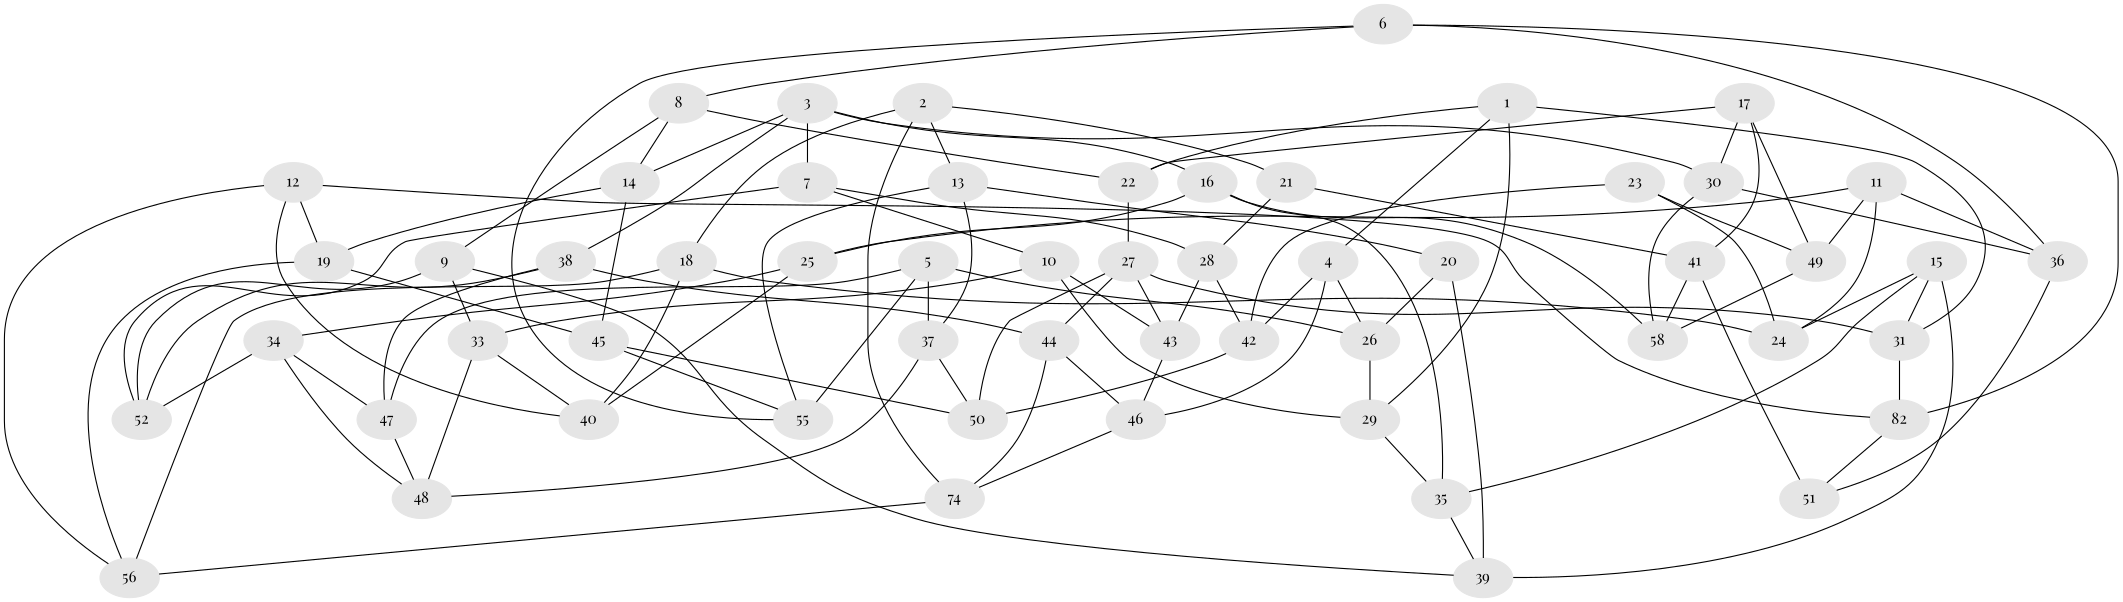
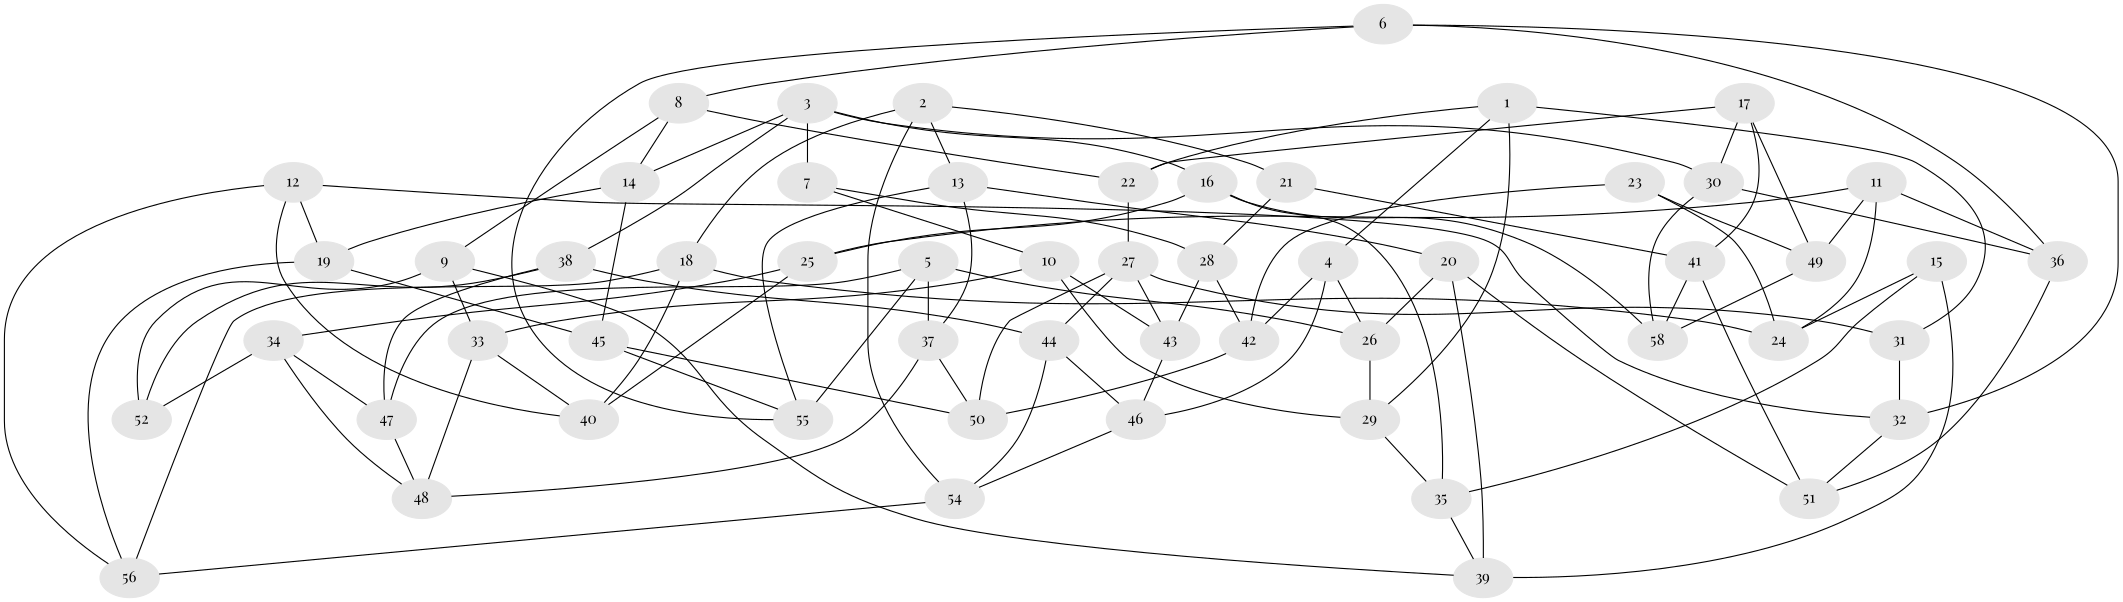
(403, 243) -> none
(1918, 301) -> none
none -> (1623, 387)
(1899, 420) -> (1899, 420)
(955, 499) -> (955, 499)
